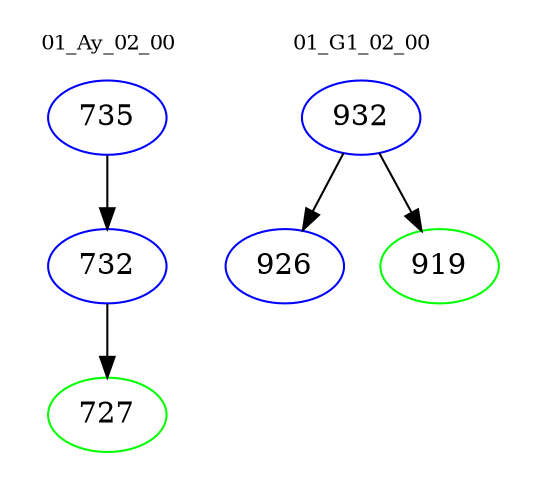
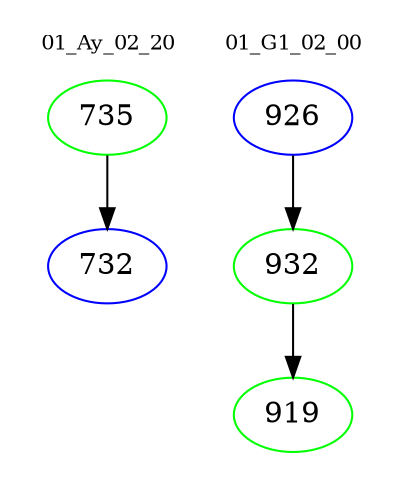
(108, 44) -> (108, 44)
(107, 118) -> (107, 118)
(361, 118) -> (293, 266)
(328, 182) -> (293, 182)
(107, 415) -> none
